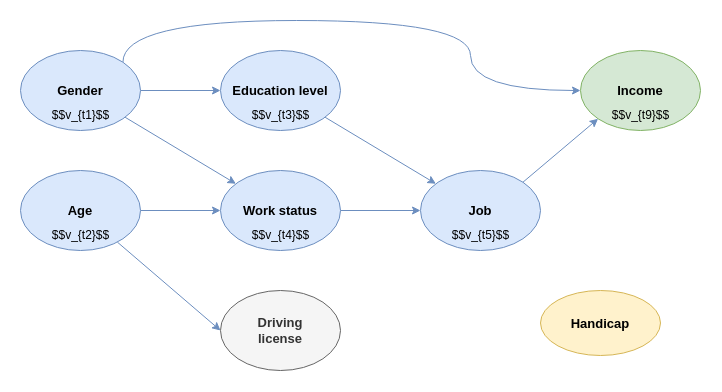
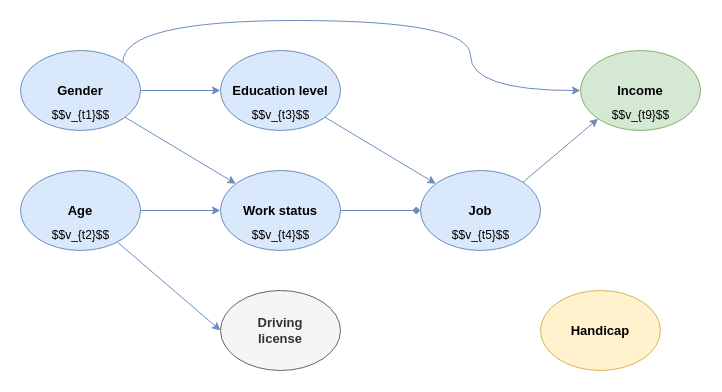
(412, 211) -> (412, 211)
(601, 323) -> (601, 331)
